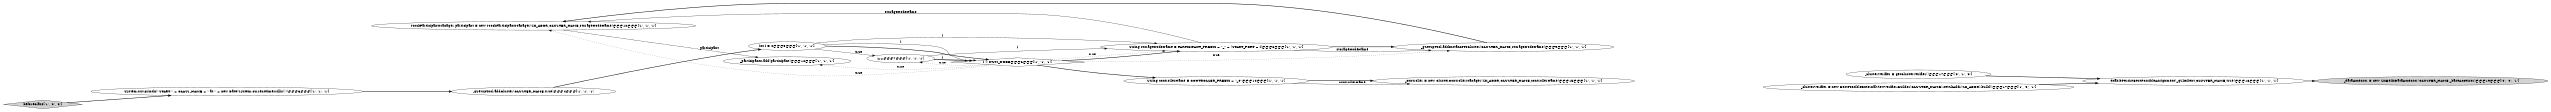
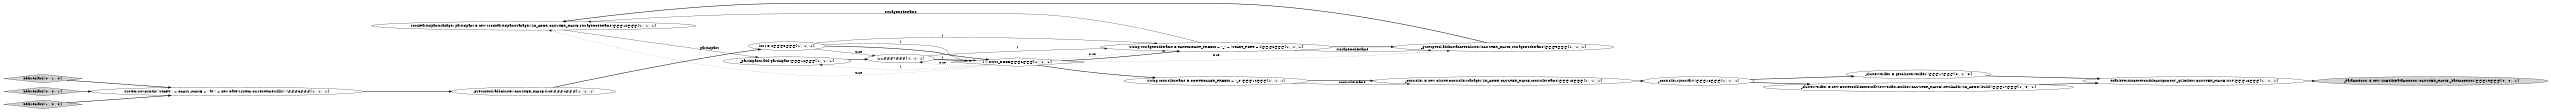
none -> (856, 60)
(901, 67) -> (901, 67)
none -> (43, 79)
none -> (1699, 81)
none -> (43, 91)
